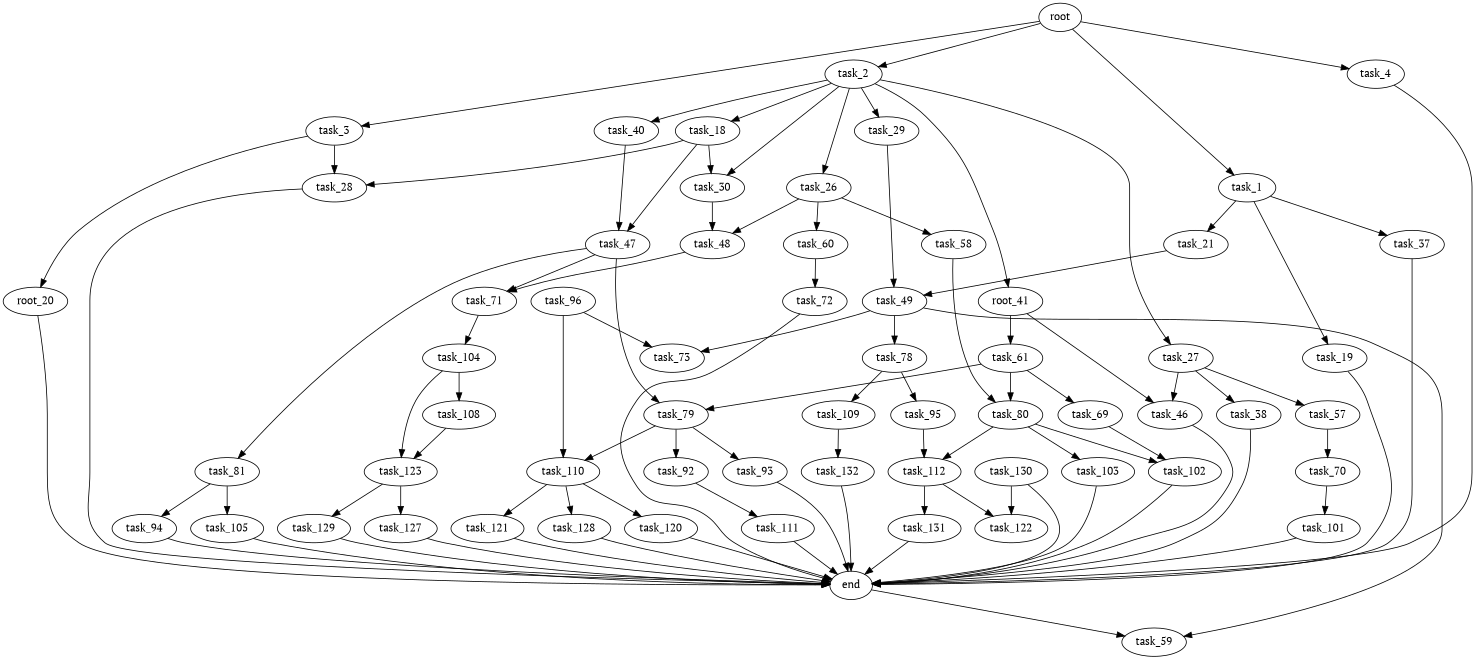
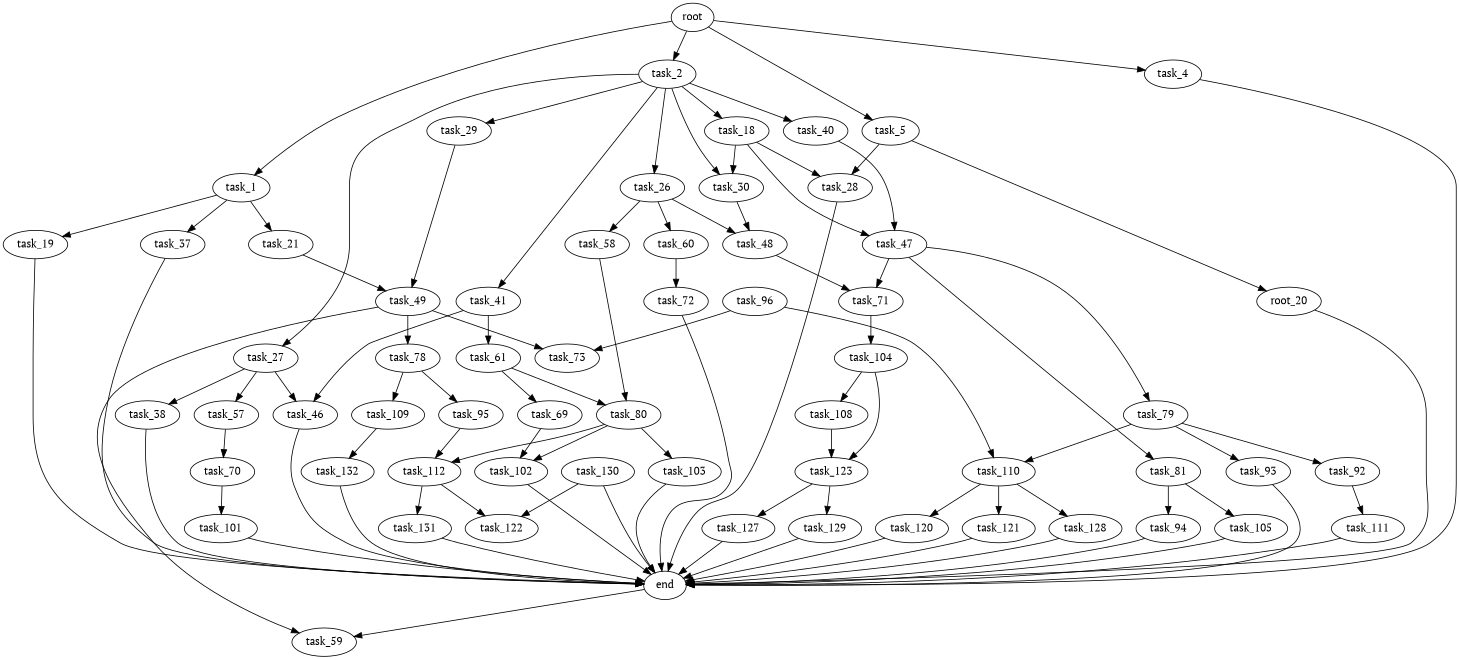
(334, 131) -> (891, 131)
(1010, 301) -> (488, 301)
(848, 387) -> none
